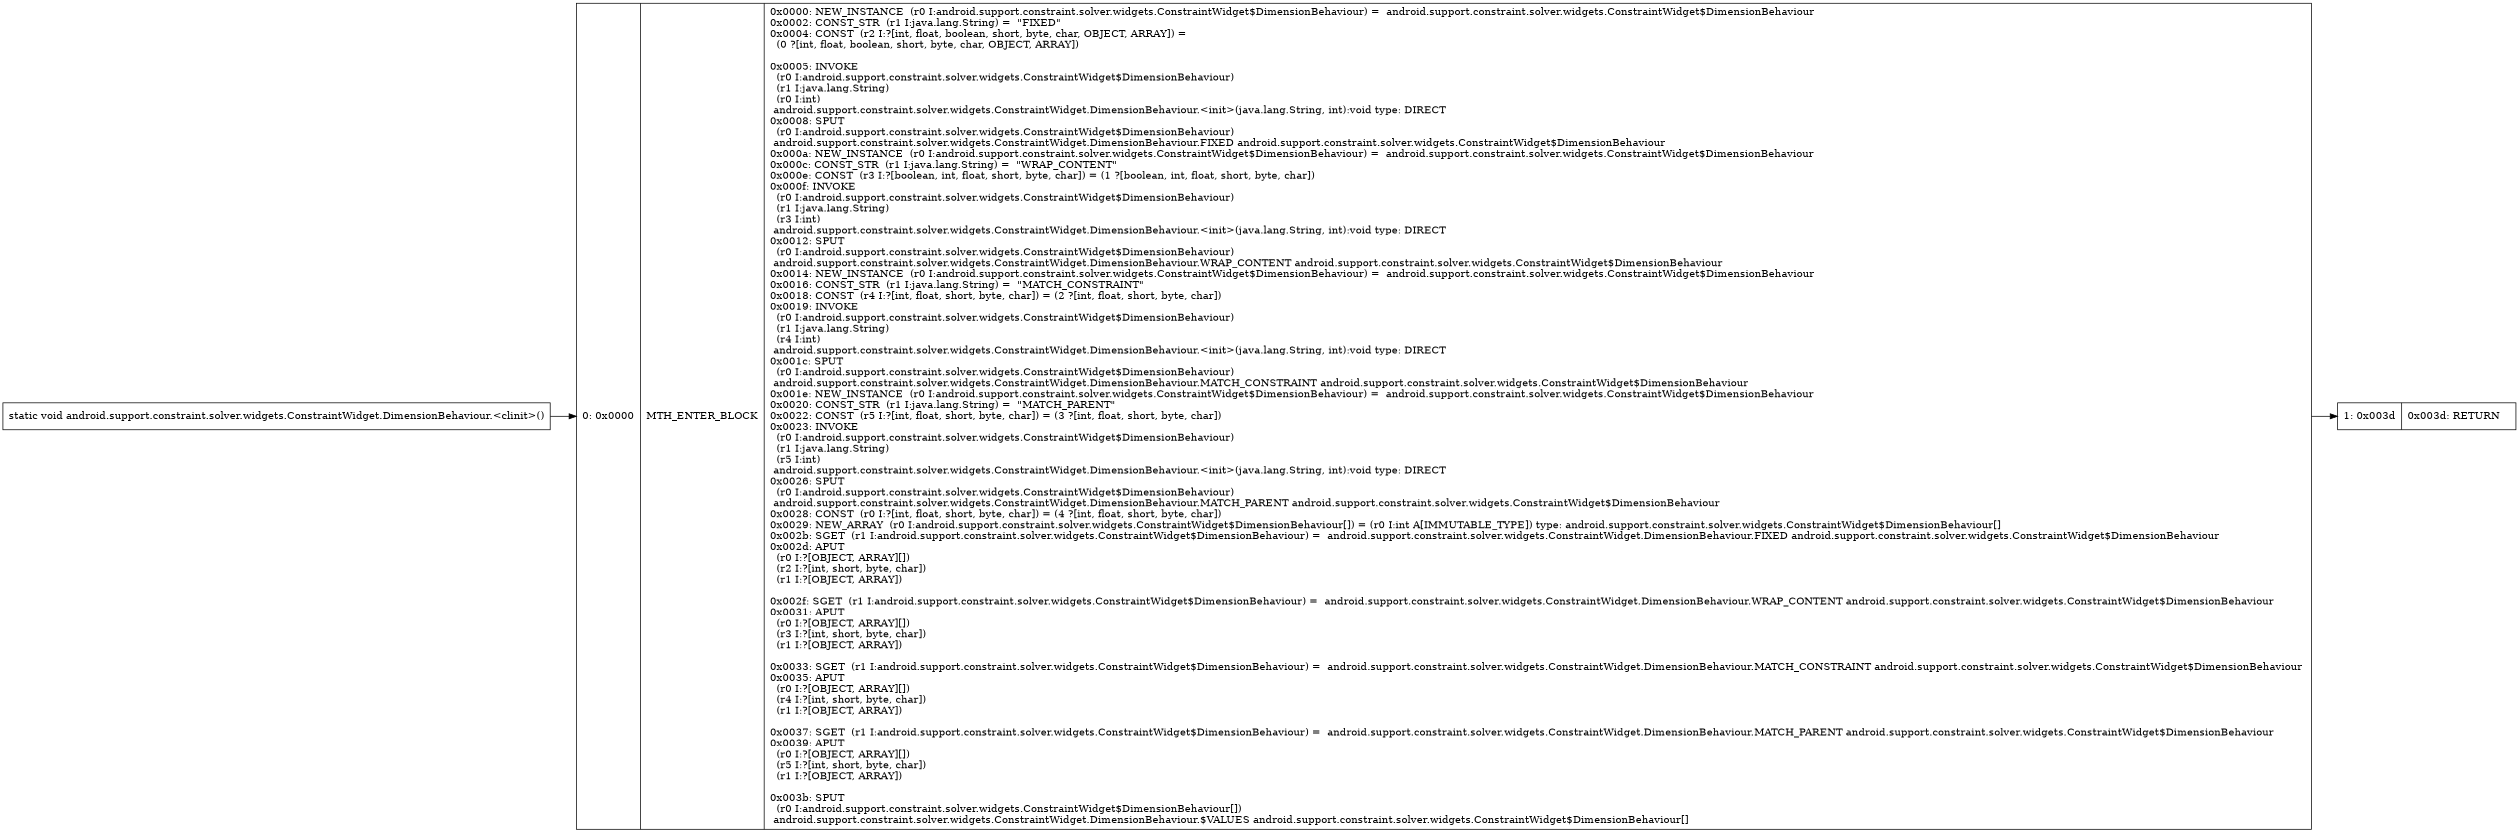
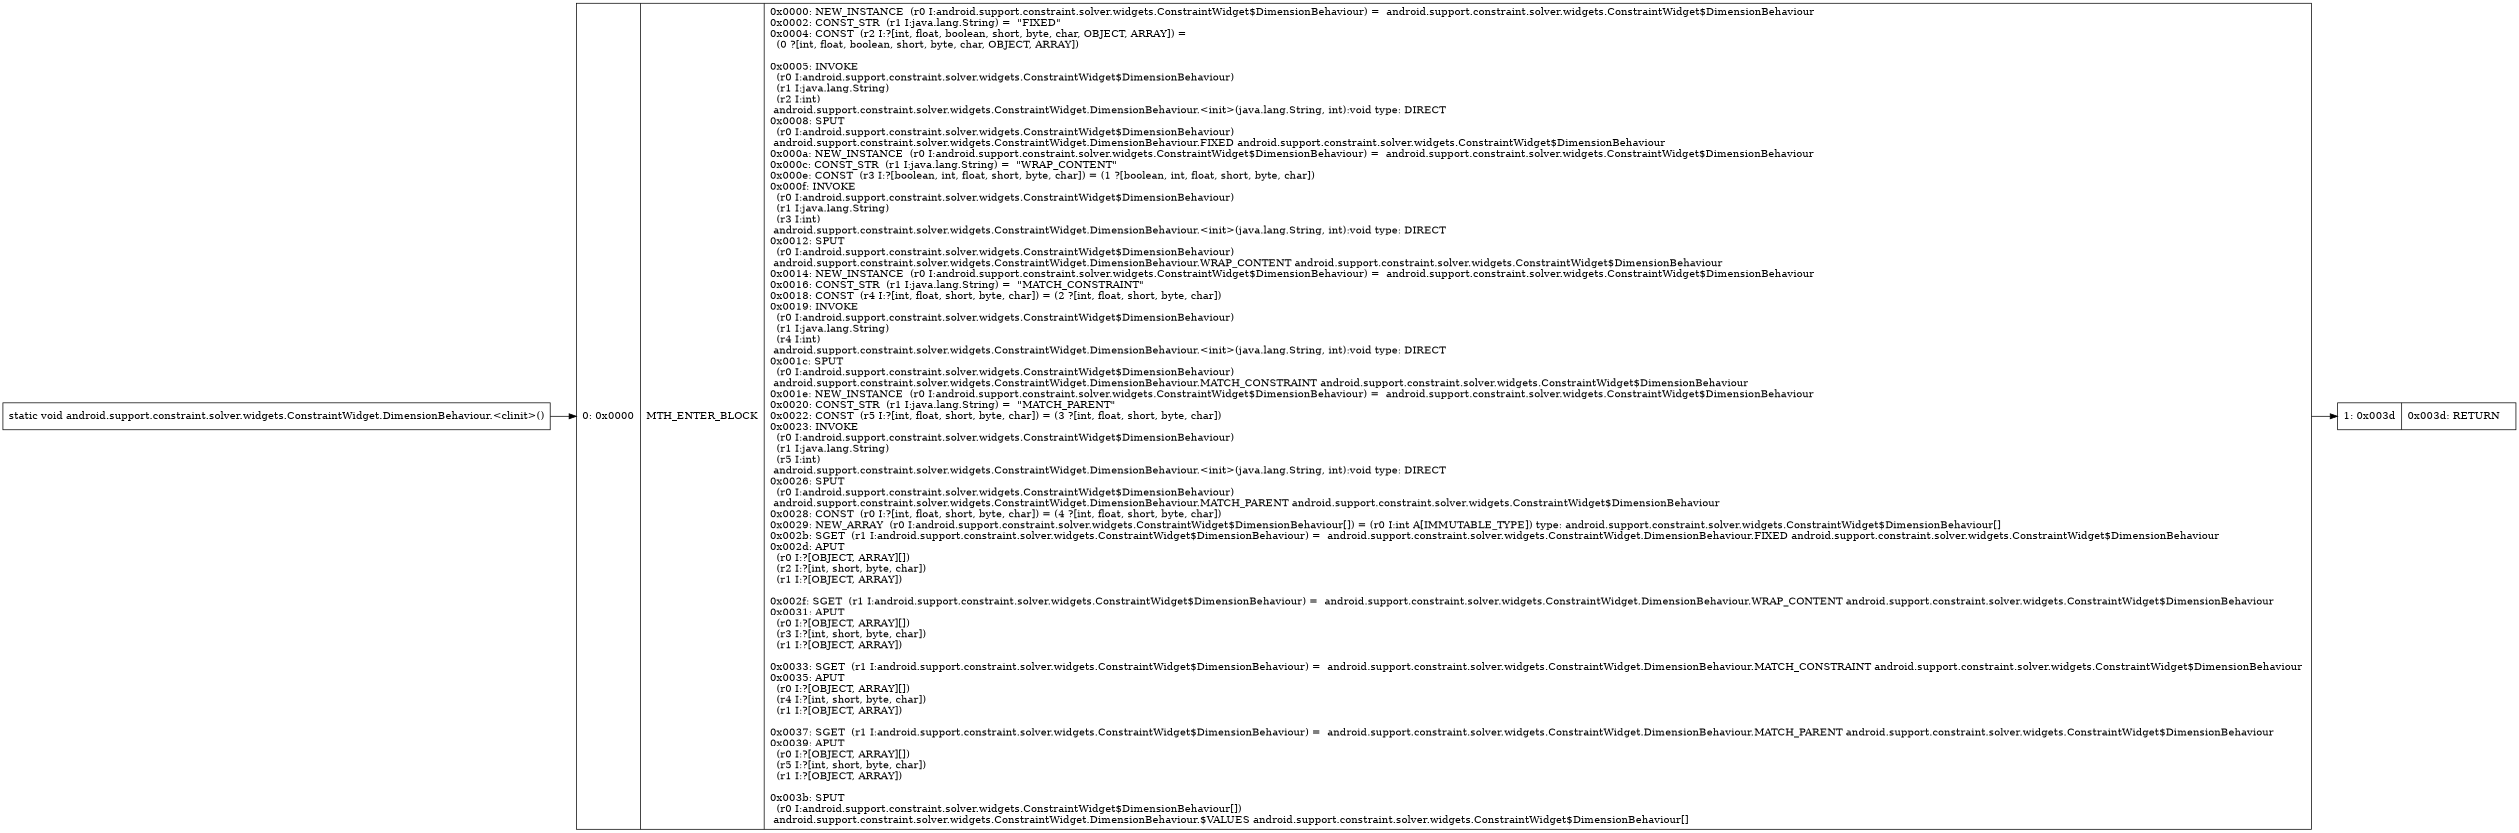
(795, 99) -> (795, 99)
